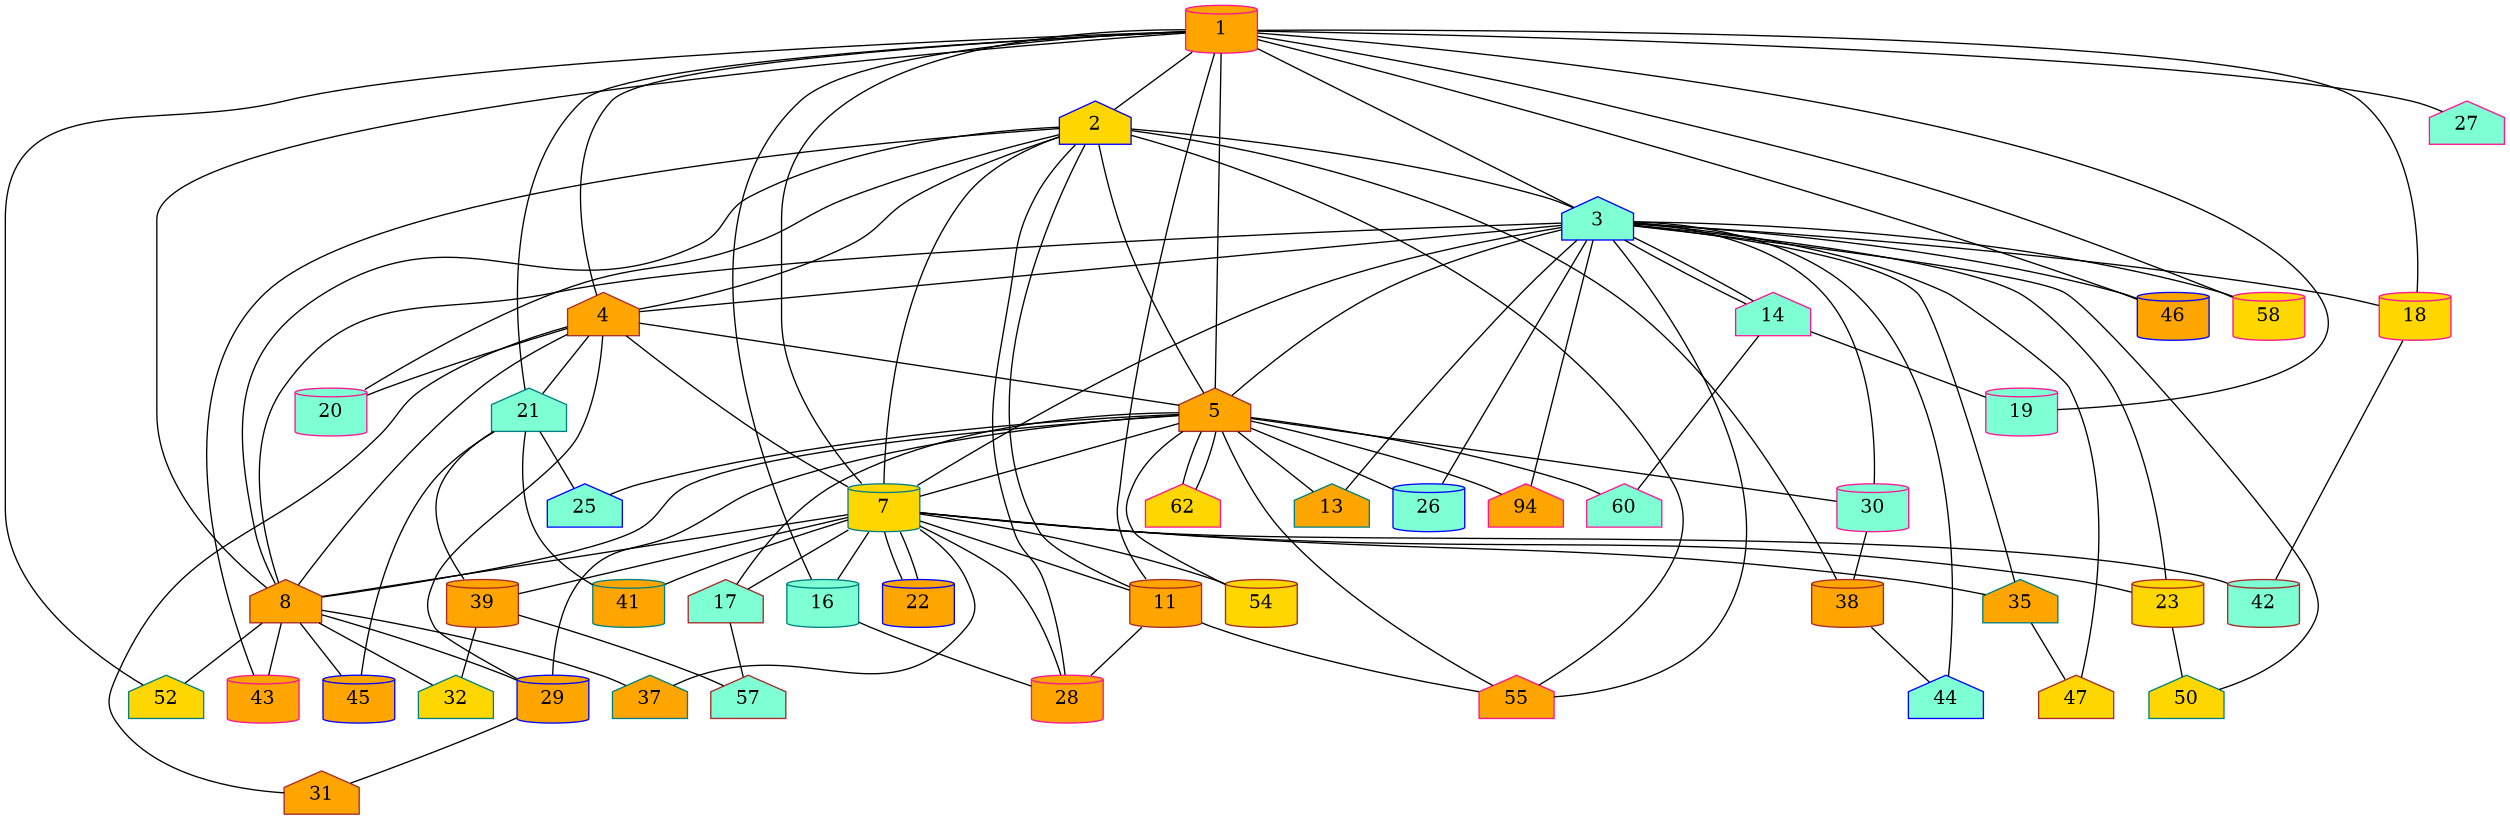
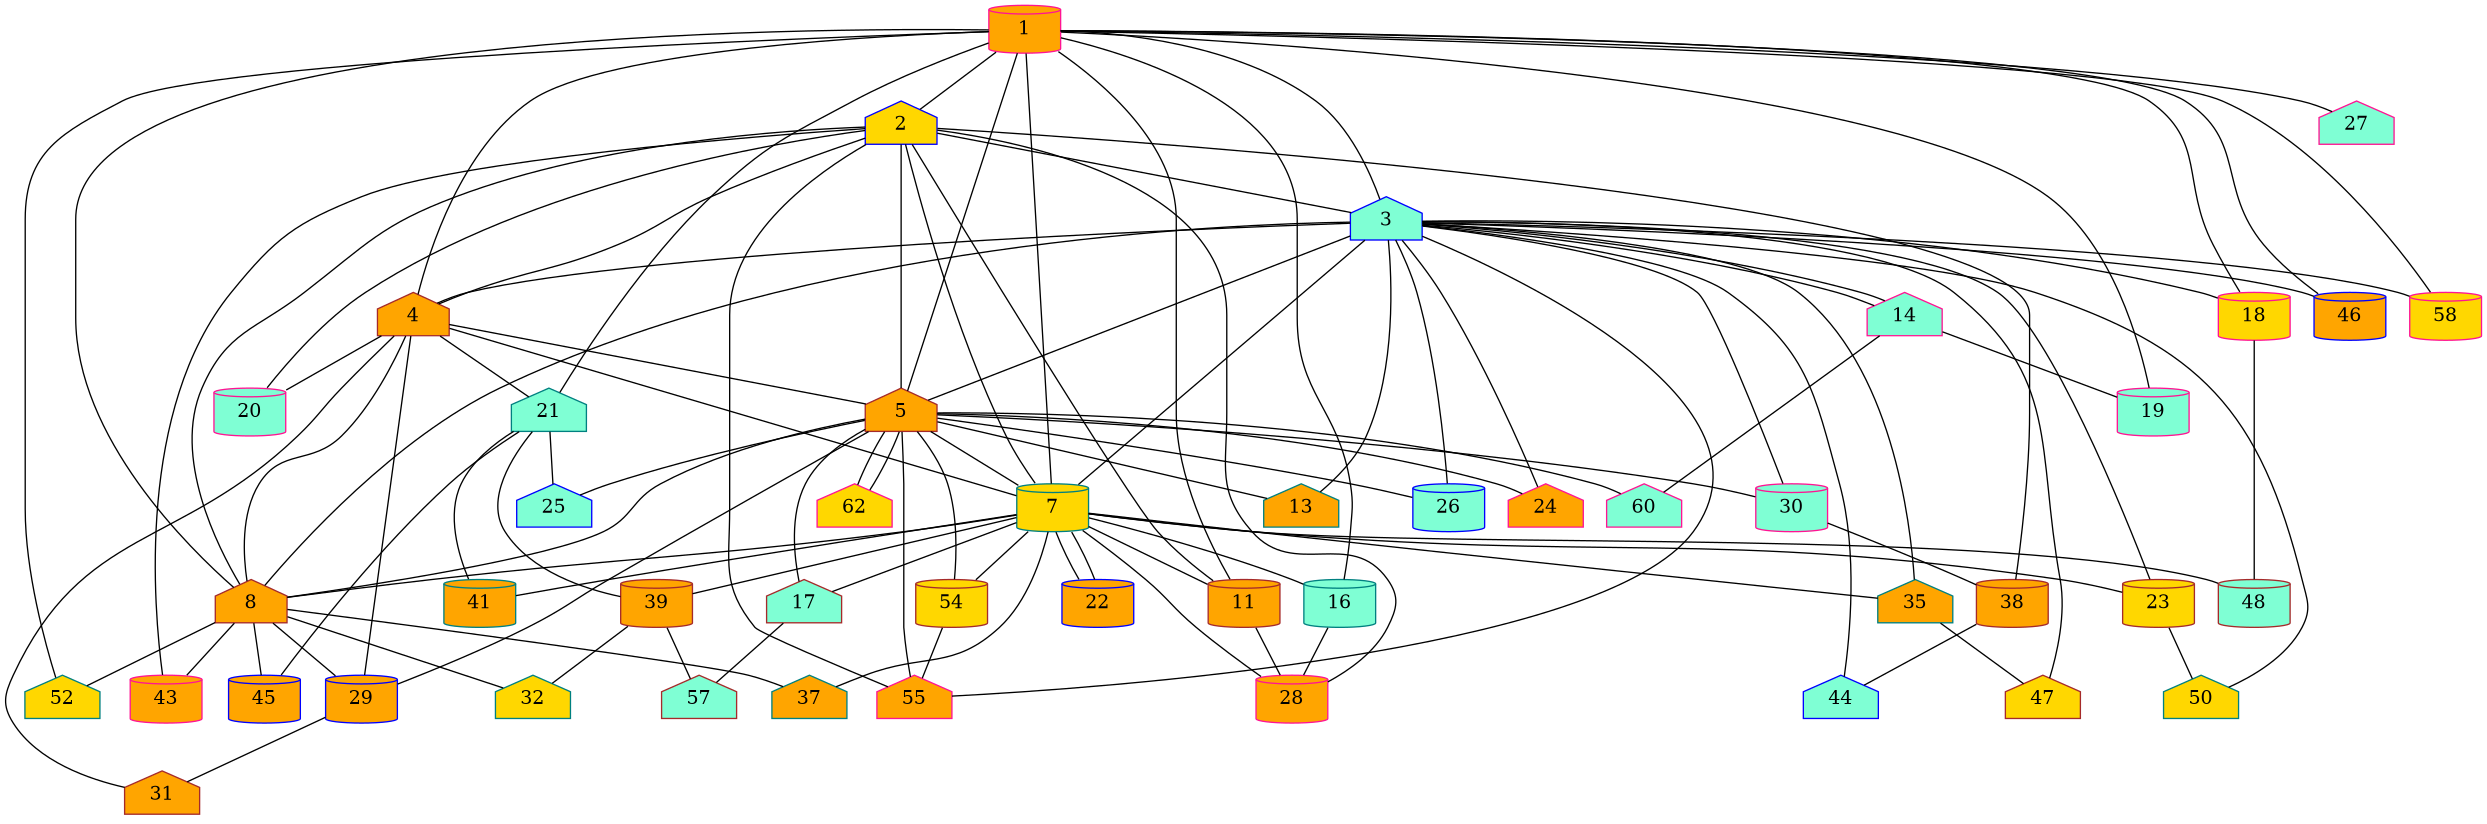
(1526, 508) -> (1546, 508)
(2264, 603) -> (2254, 603)
(1339, 663) -> (933, 650)
